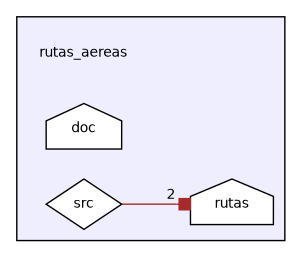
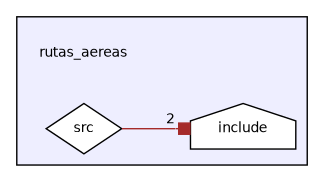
(84, 129) -> none
(232, 204) -> (243, 129)
